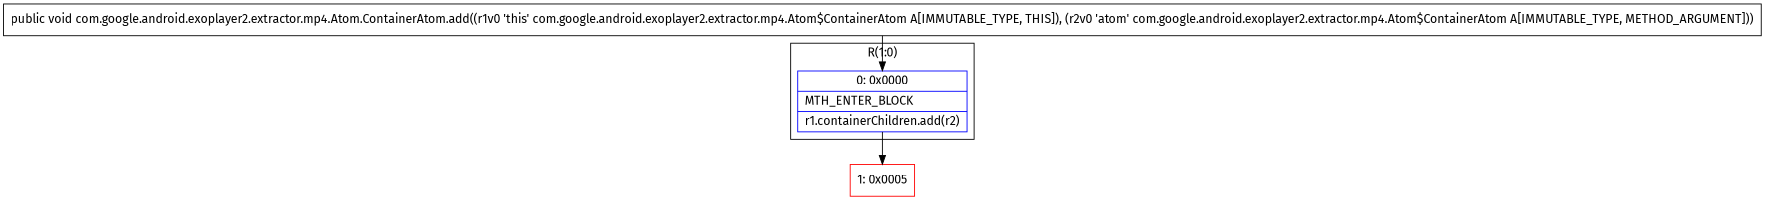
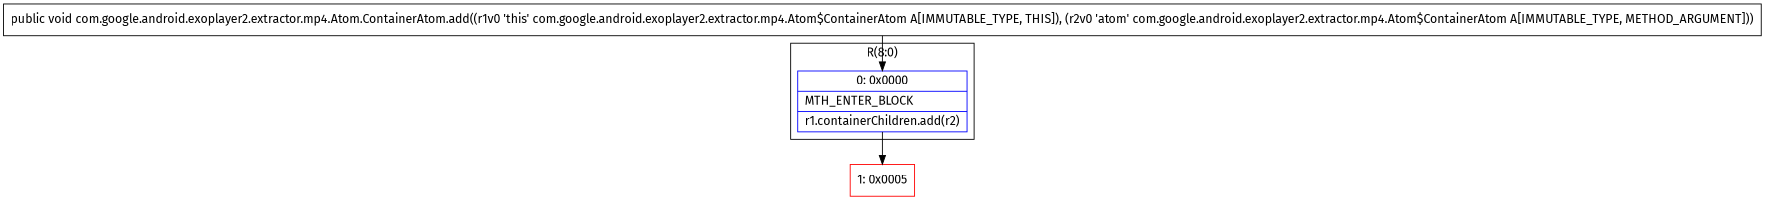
(882, 53) -> (882, 53)
